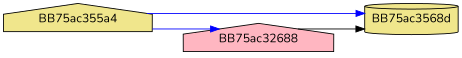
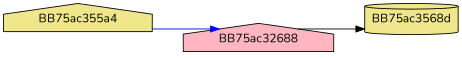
(251, 13) -> none
